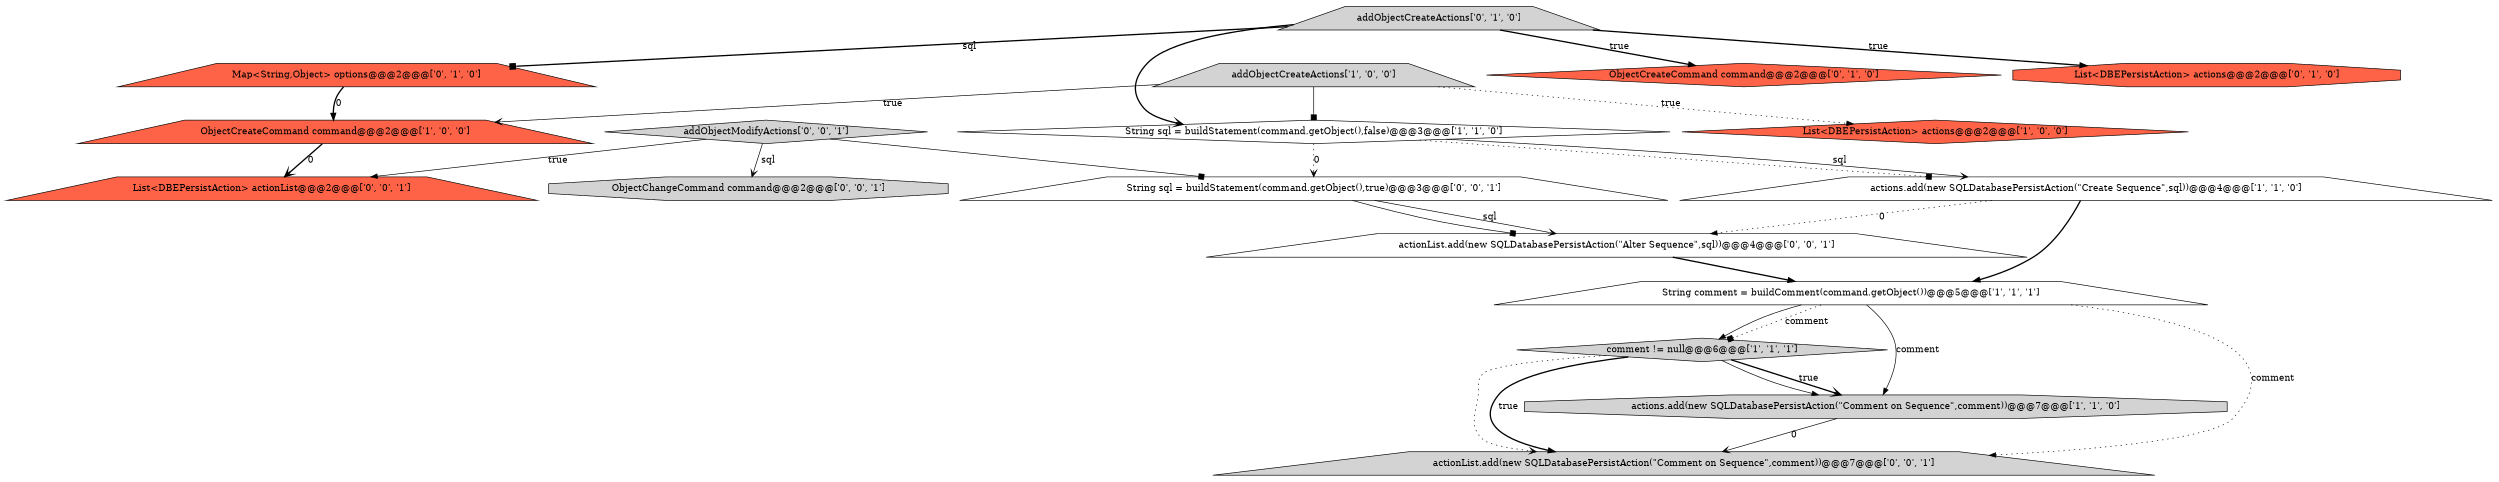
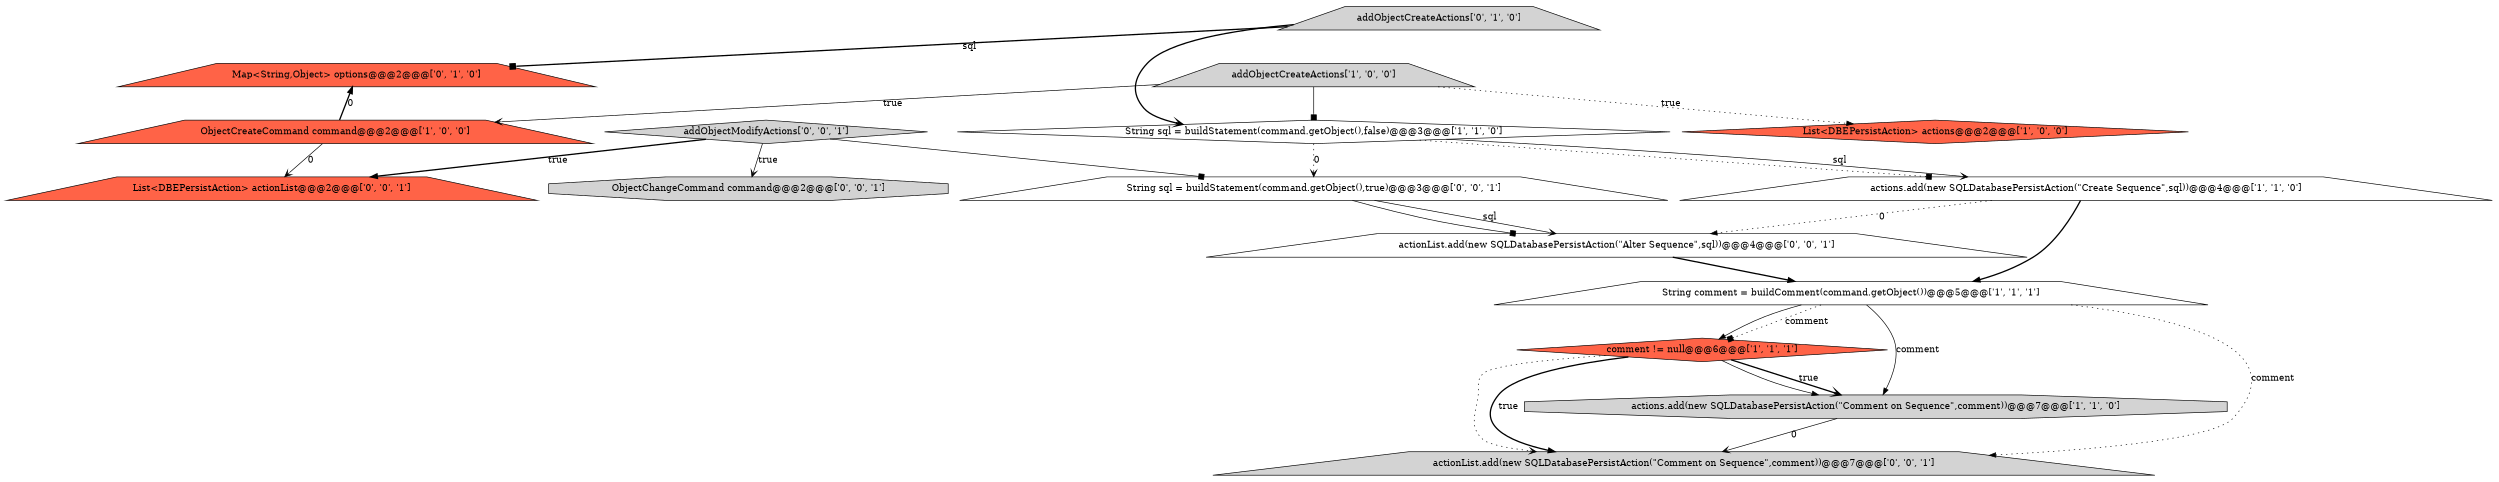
(1744, 75) -> none
(2207, 75) -> none
(336, 99) -> (345, 107)
(306, 158) -> (306, 158)
(542, 158) -> (542, 158)
(768, 160) -> (768, 160)
(1702, 350) -> (1702, 350)
